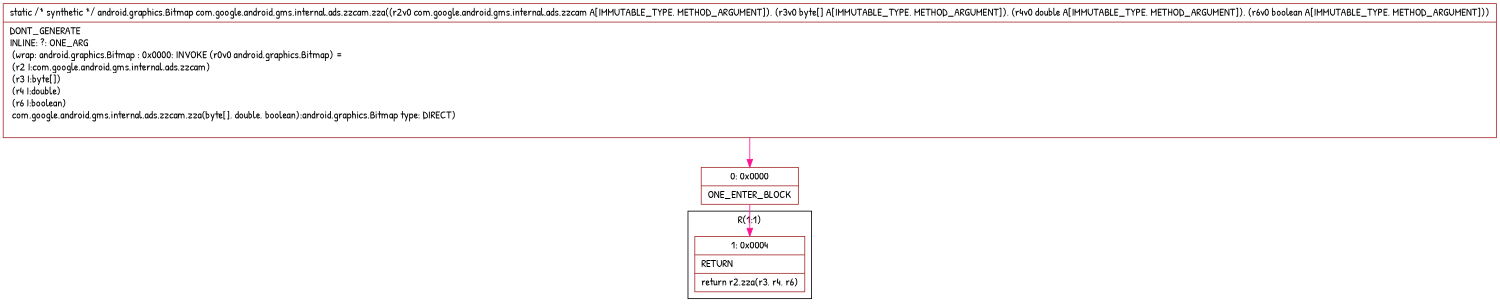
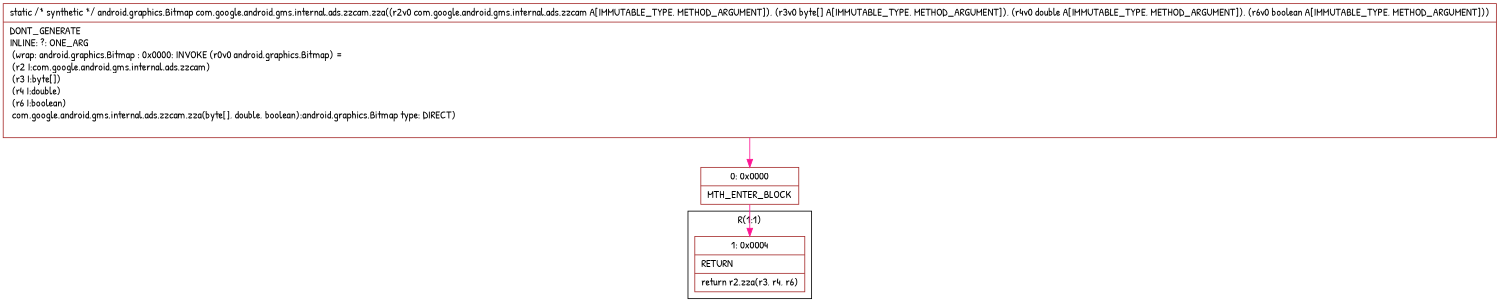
(750, 195) -> (750, 195)
